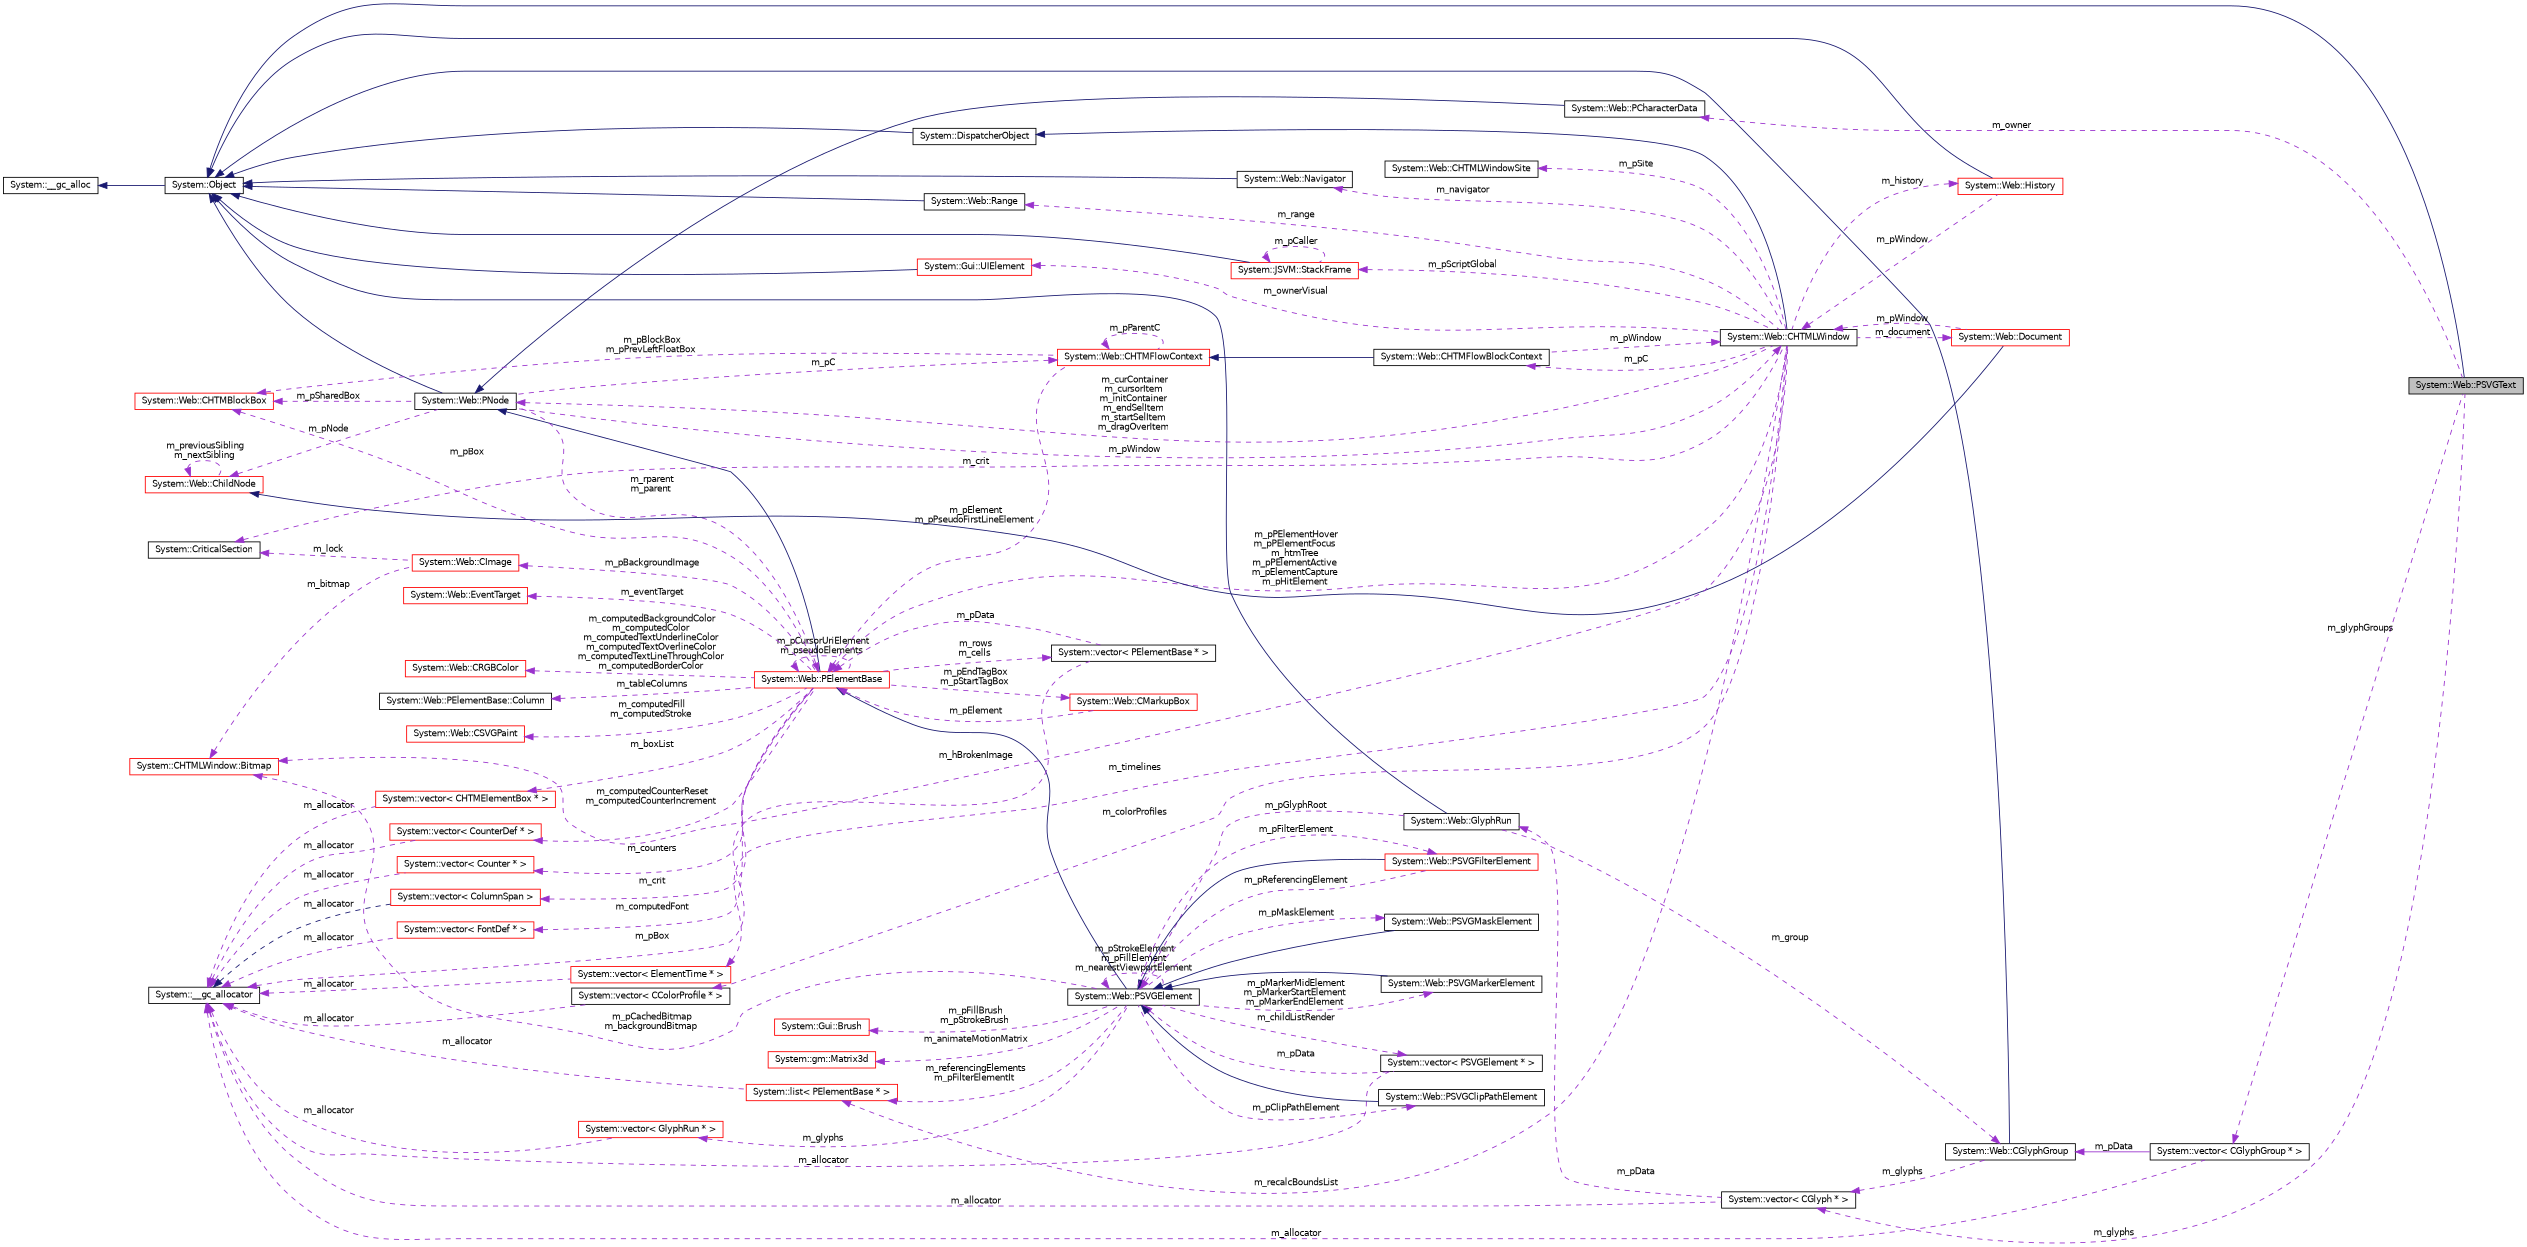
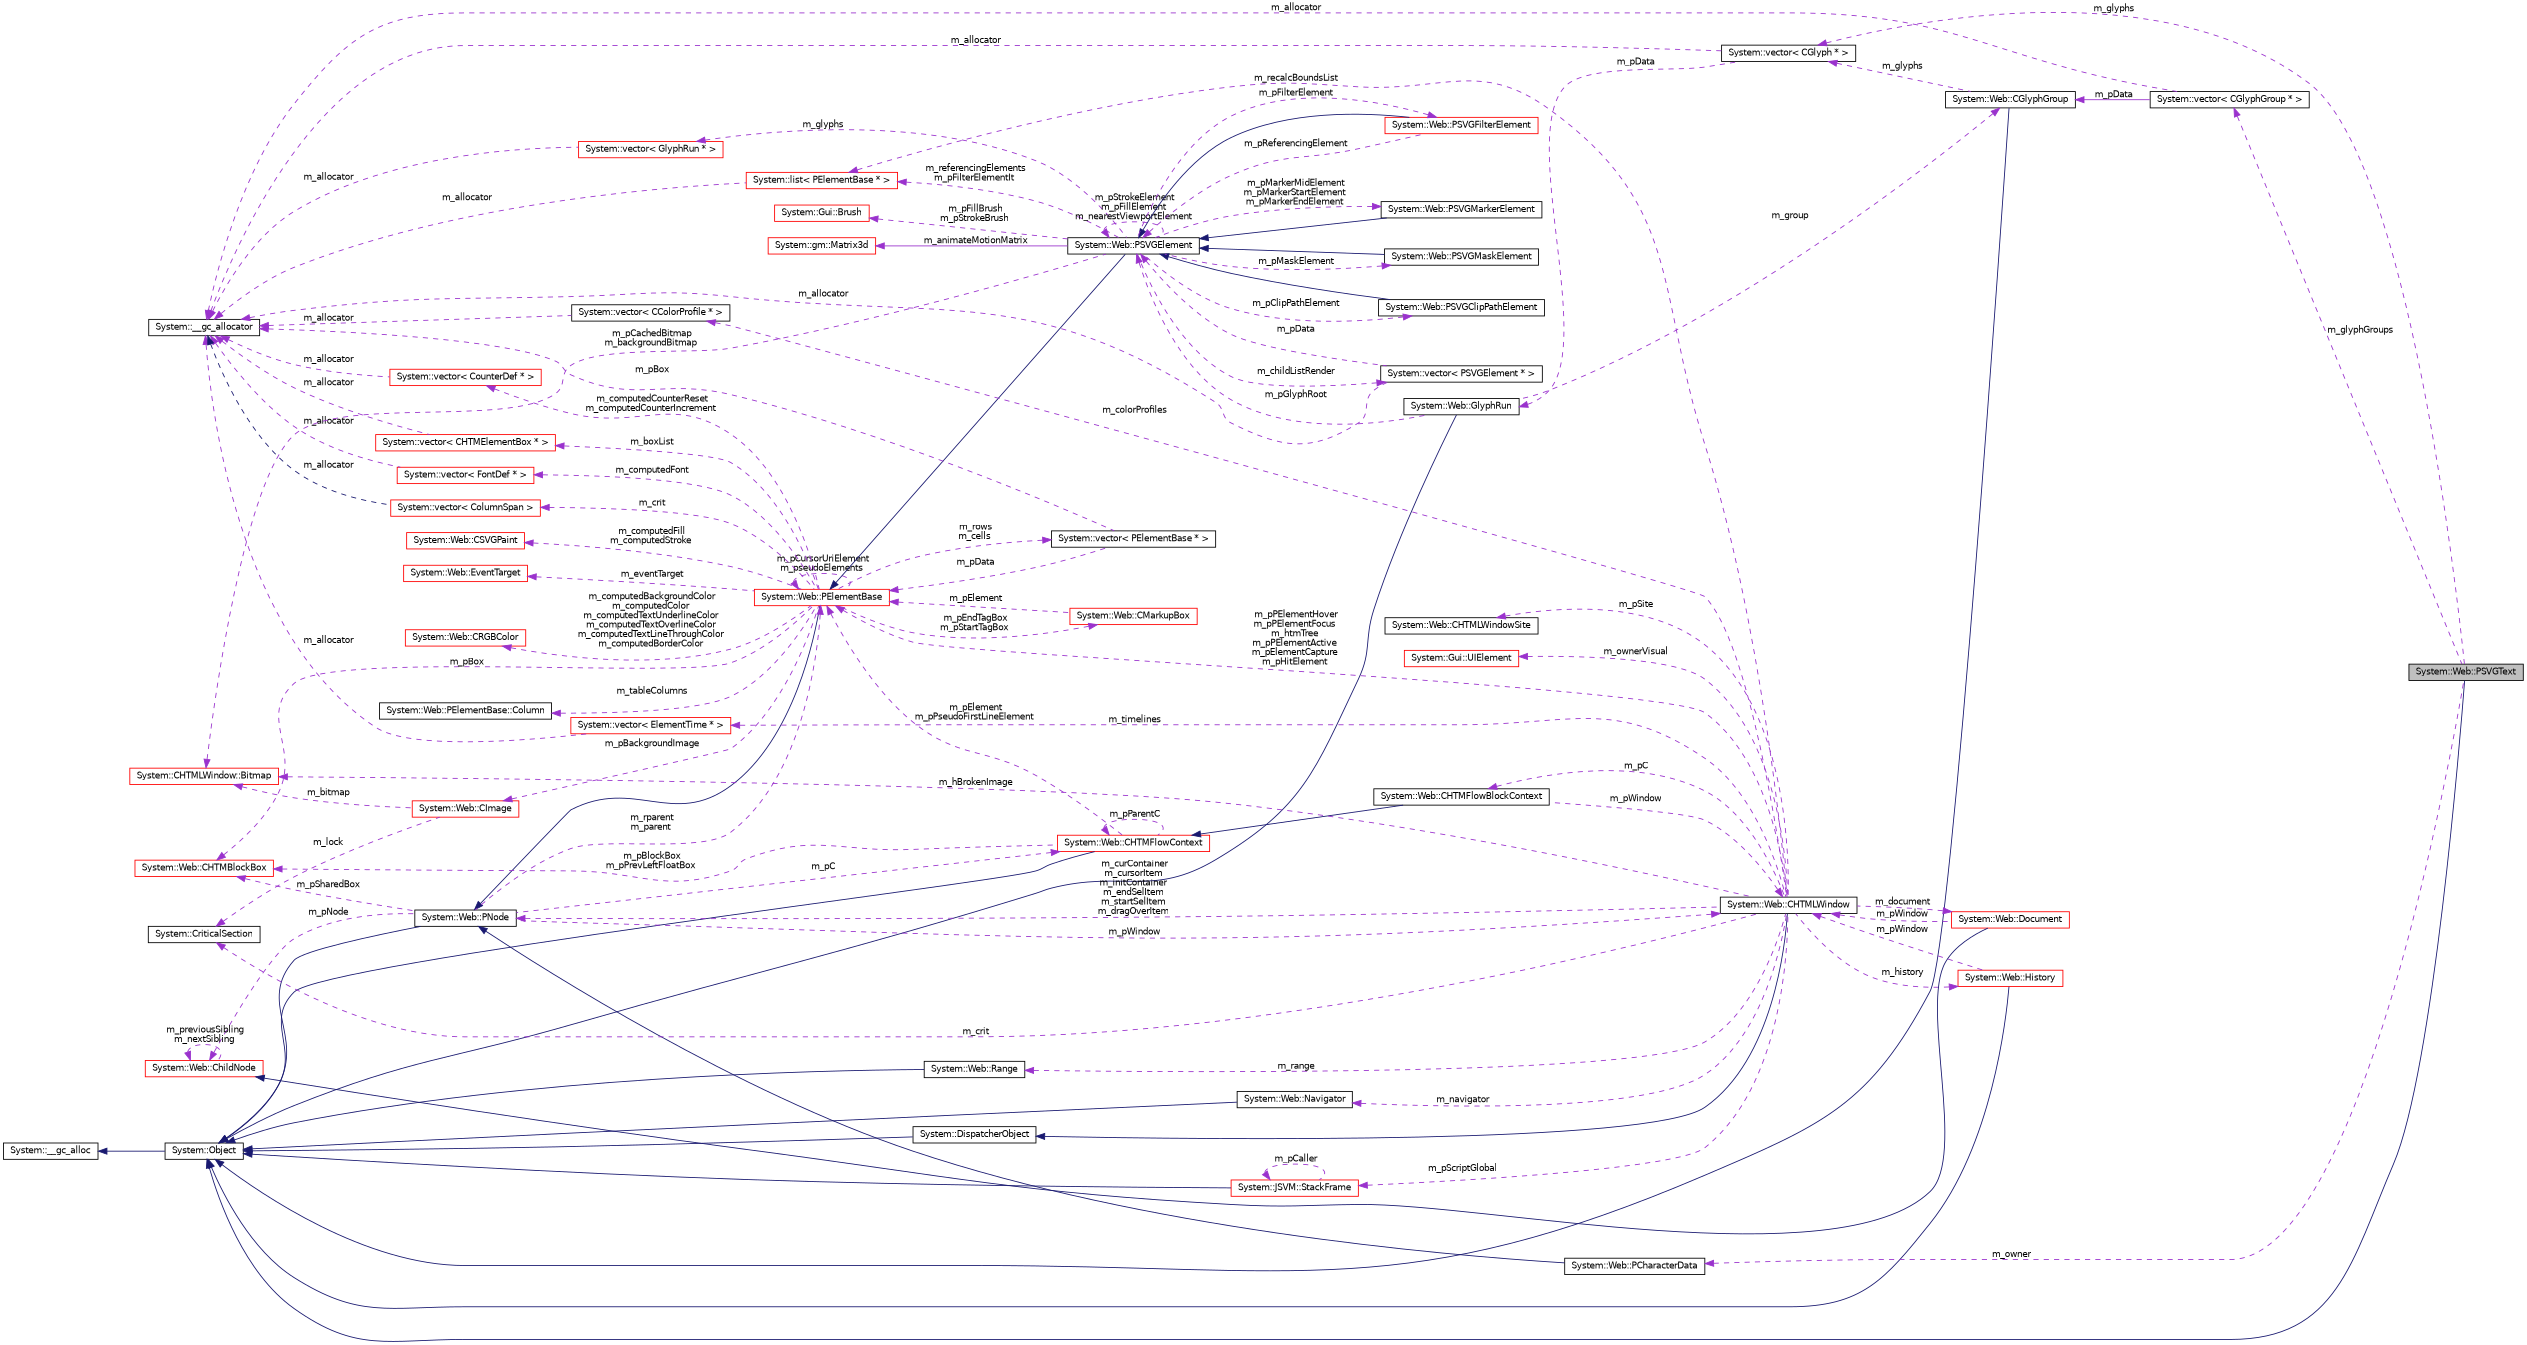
(560, 273) -> (609, 933)
(466, 865) -> none
(1007, 1051) -> (976, 246)
